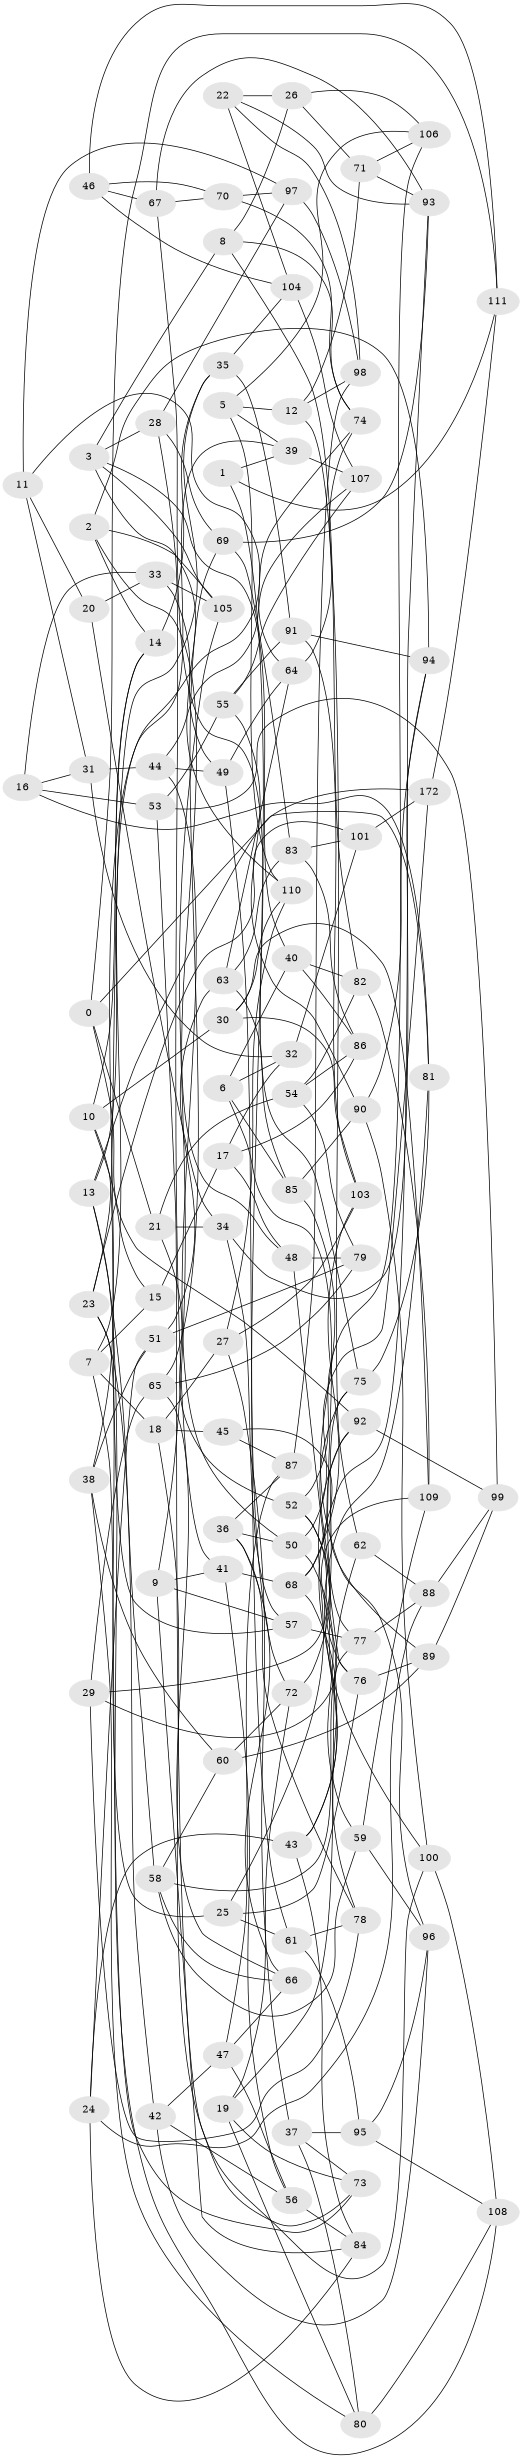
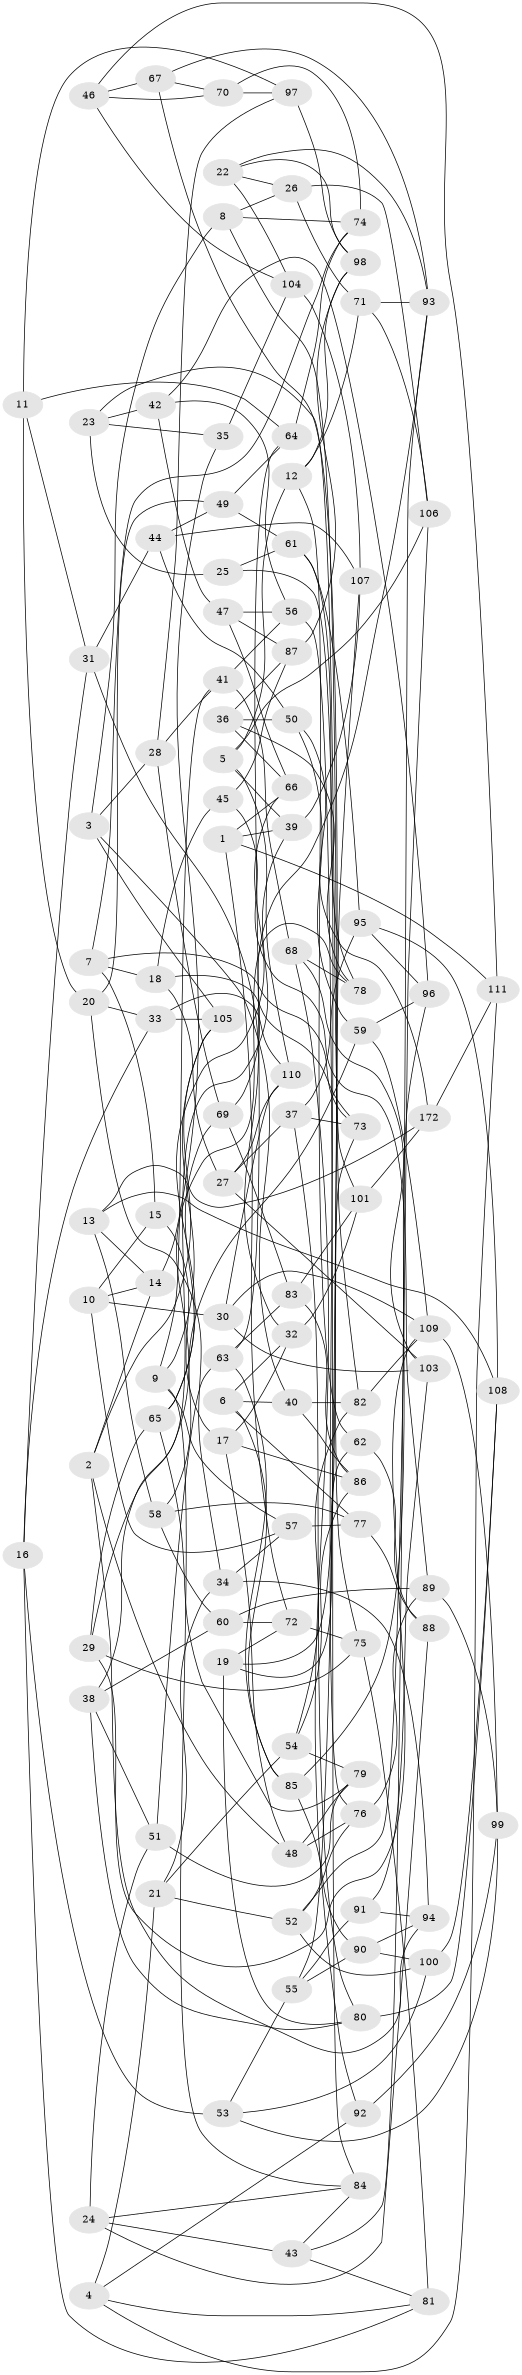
(271, 488) -> none
(189, 582) -> (117, 761)
(89, 1013) -> (89, 2296)
(464, 1546) -> (485, 1537)
(321, 1673) -> none
(200, 1957) -> (262, 810)
